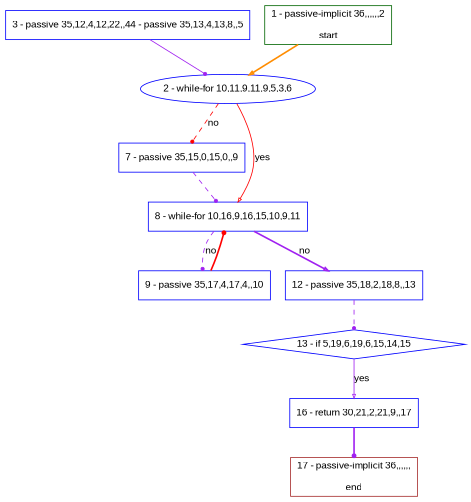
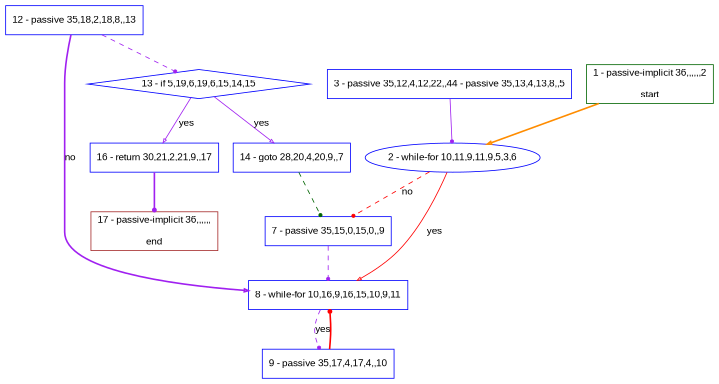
none -> (292, 158)
(289, 250) -> (65, 232)
(211, 251) -> (323, 329)
